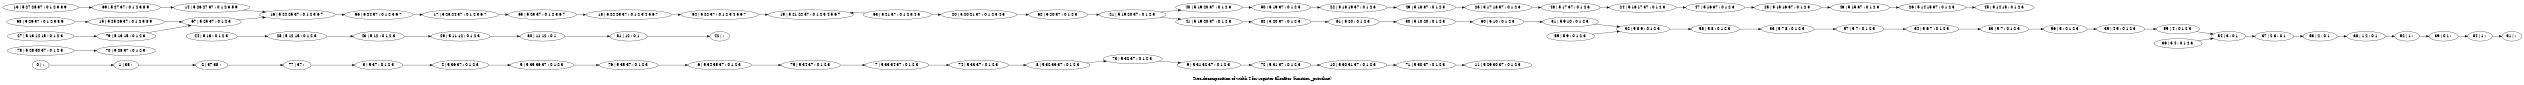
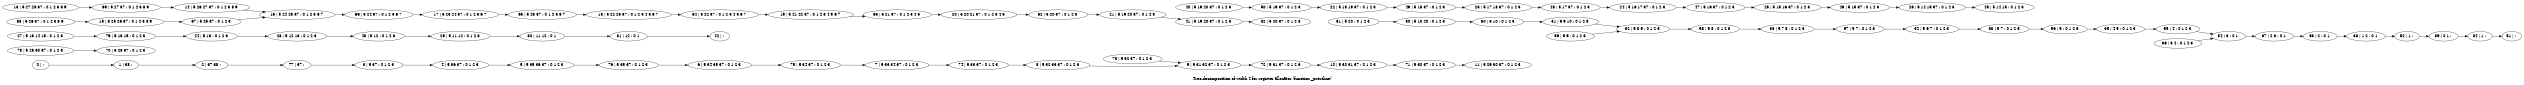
(1169, 11) -> none
(859, 13) -> (856, 16)
(1318, 22) -> none
(168, 29) -> (170, 36)
(1095, 62) -> (1132, 66)
